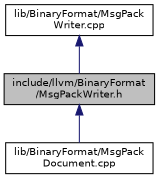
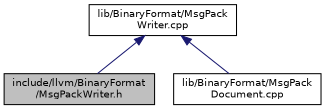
(79, 129) -> (209, 58)
